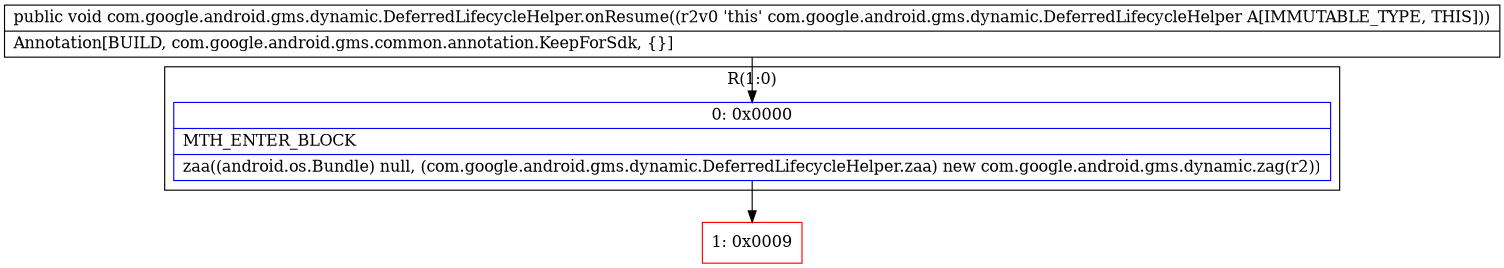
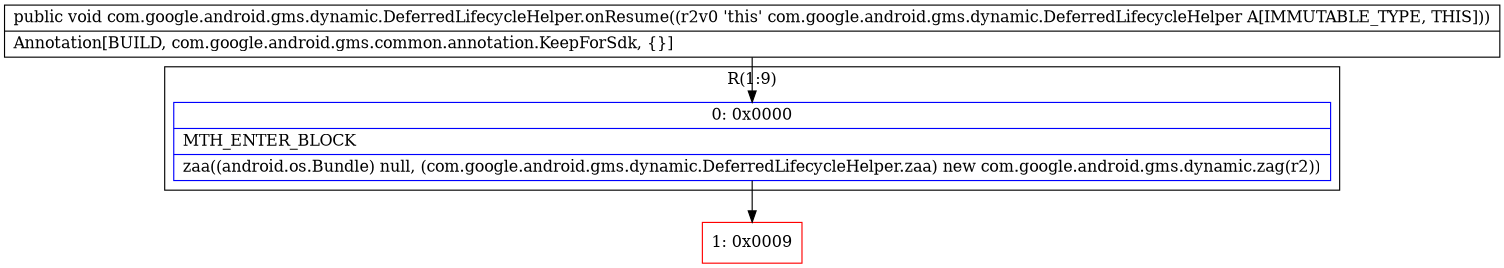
(752, 80) -> (752, 80)
